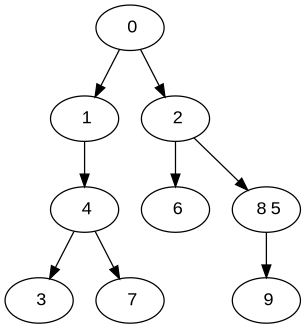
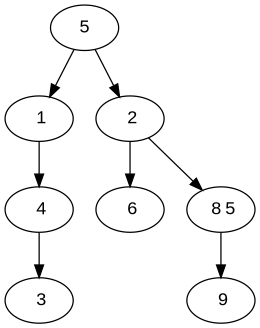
(130, 28) -> (85, 28)
(130, 300) -> none
